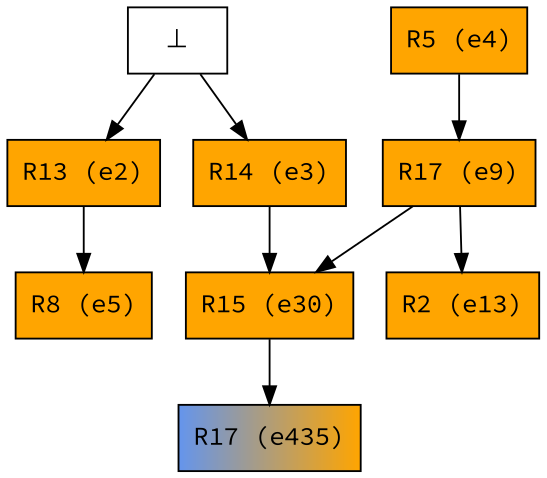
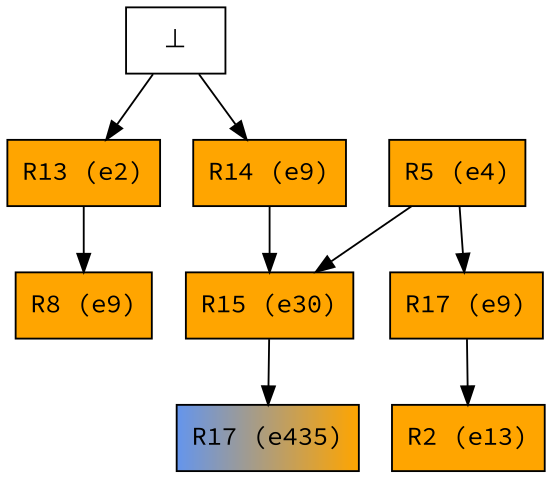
(270, 173) -> (270, 173)
(372, 234) -> (371, 234)
(84, 305) -> (84, 305)
